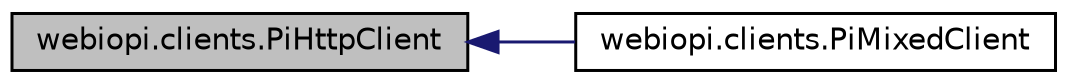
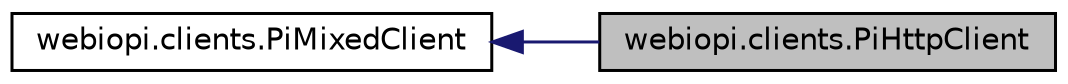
(537, 42) -> (561, 42)
